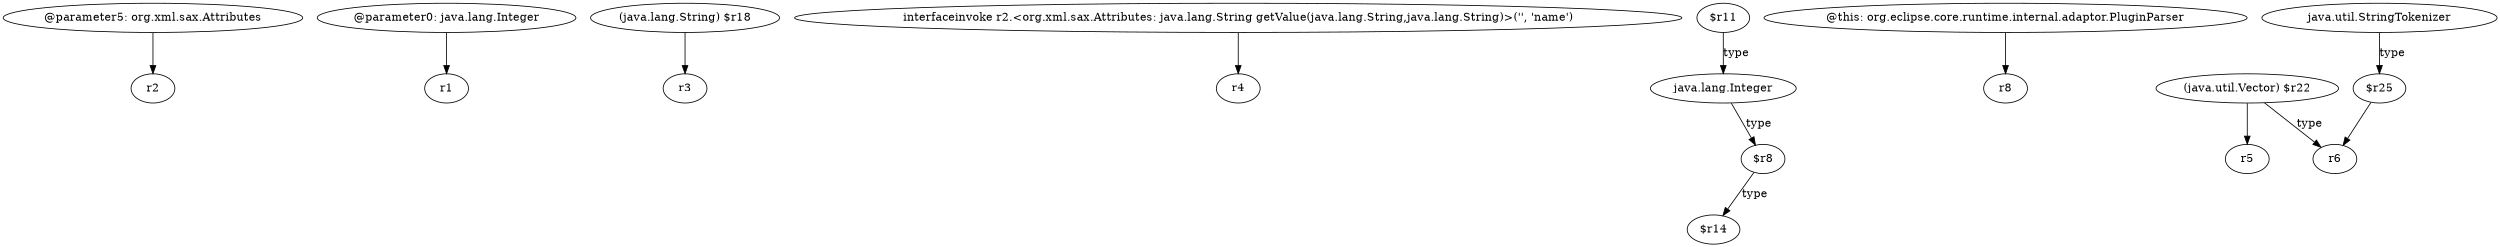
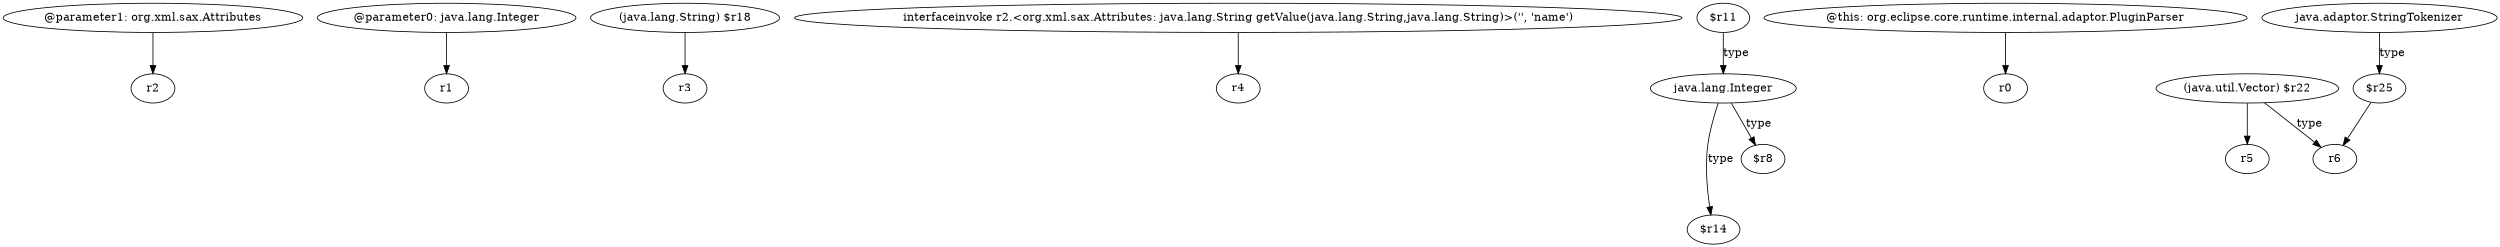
(153, 18) -> (153, 18)
(2379, 18) -> (2379, 18)
(2006, 88) -> (2006, 88)
(1741, 191) -> (1707, 154)
